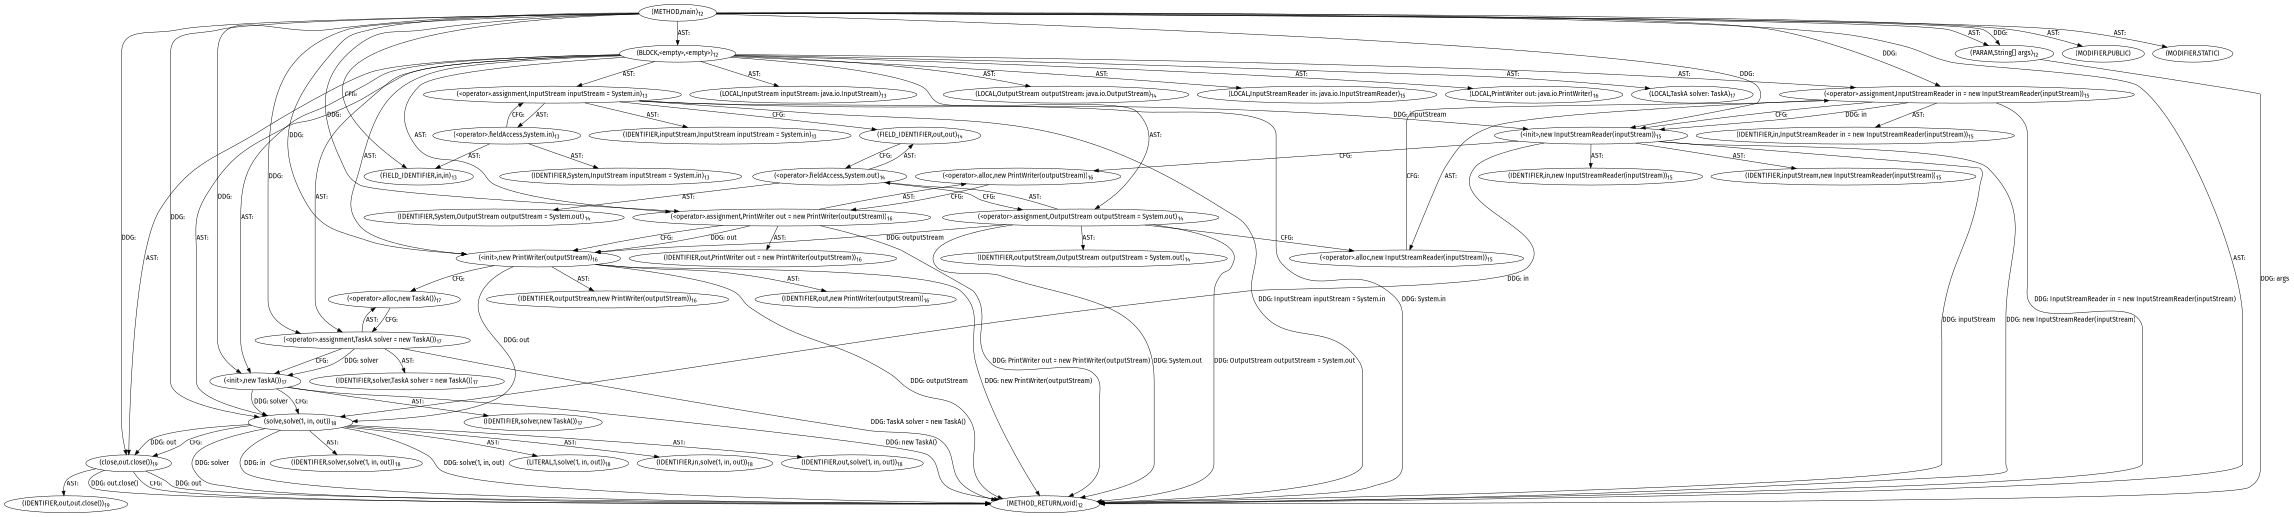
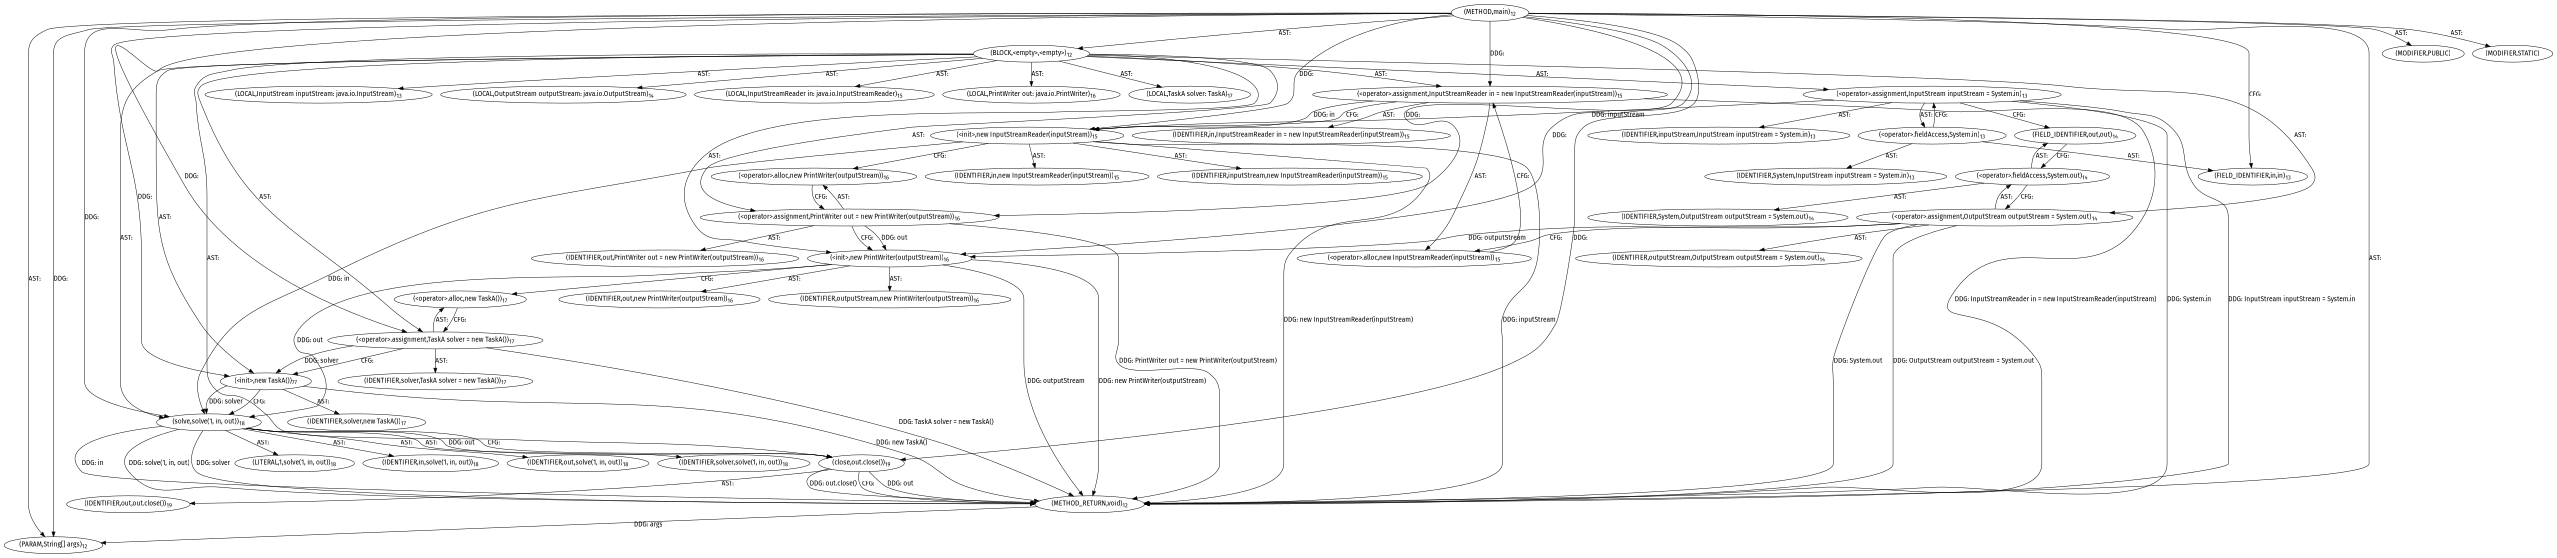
(284, 381) -> (295, 381)
(1987, 498) -> (572, 525)
